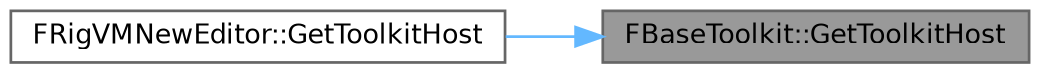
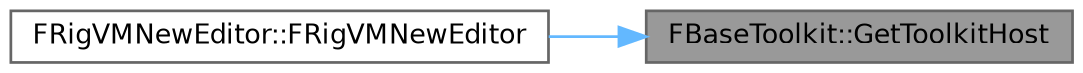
(258, 37) -> (280, 37)
